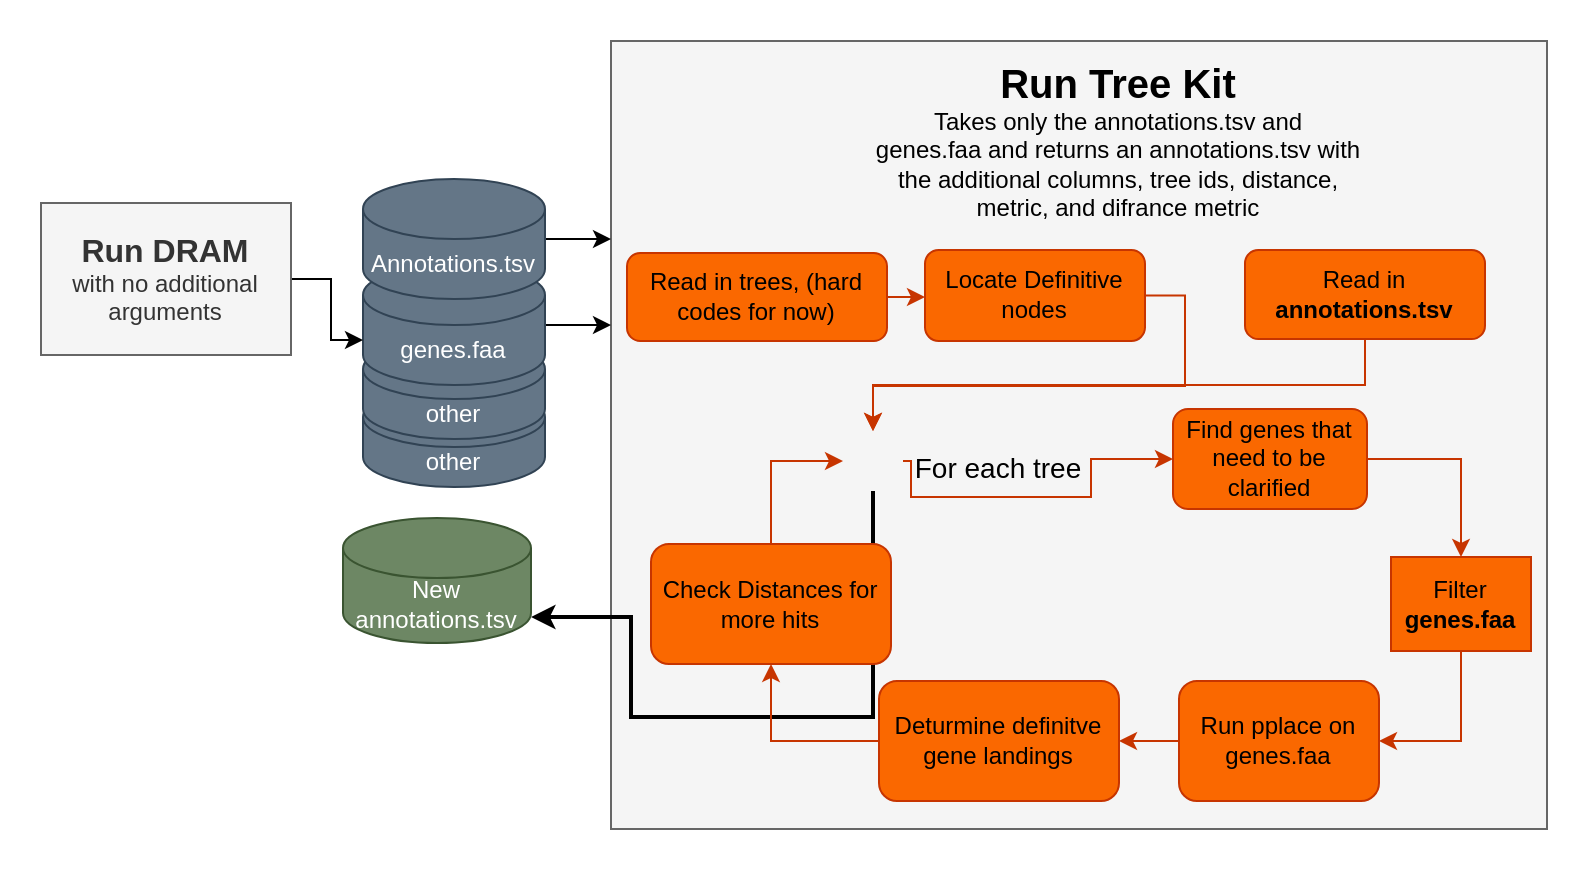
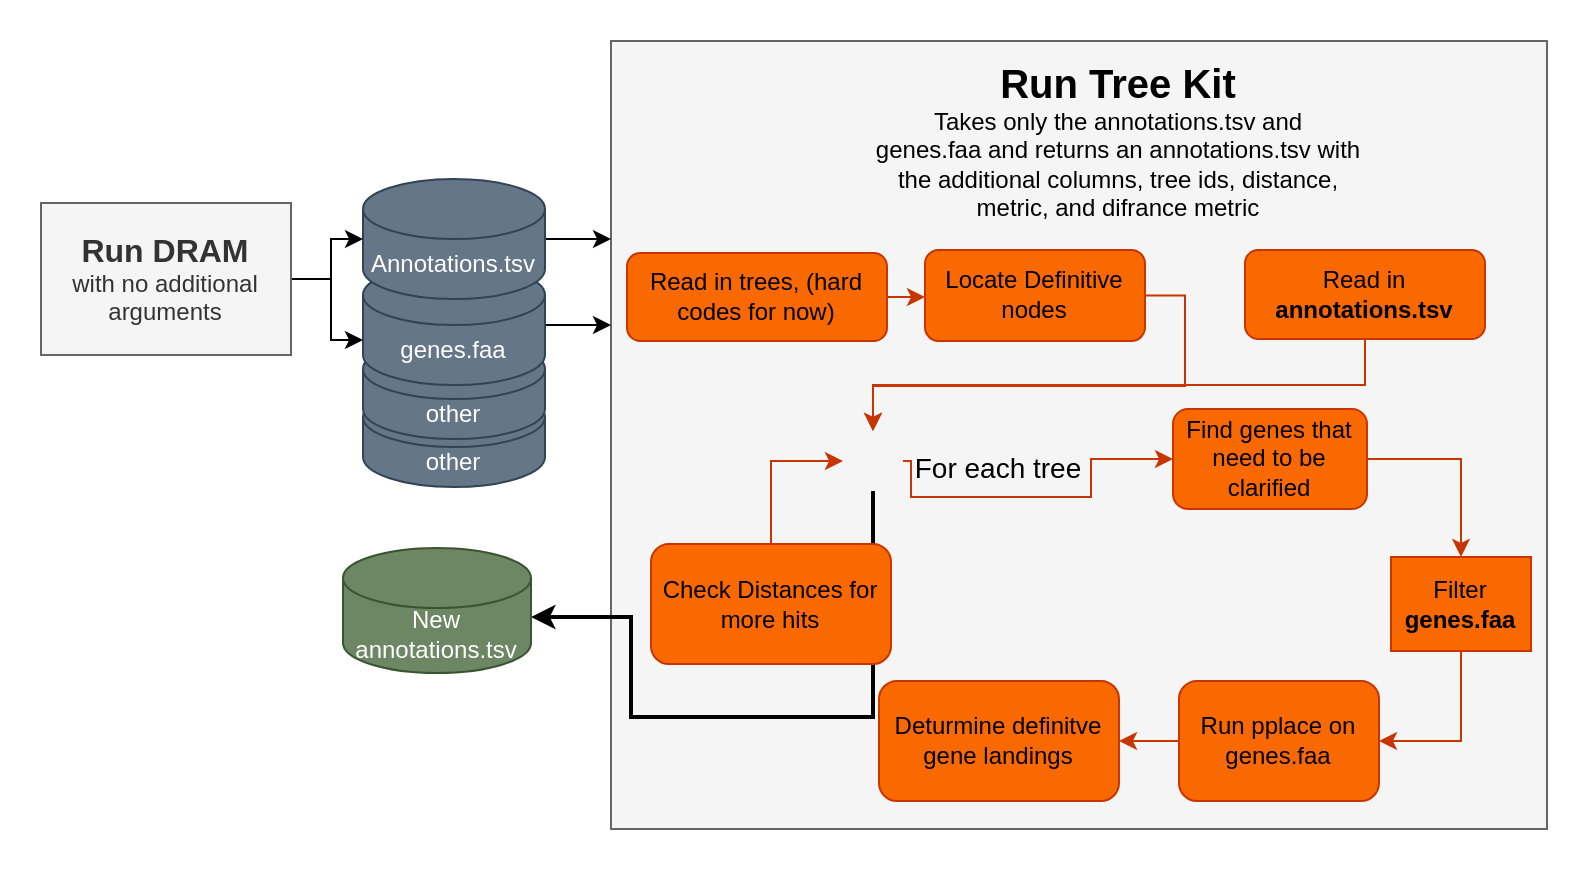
none -> (331, 248)
(437, 581) -> (437, 611)
(793, 741) -> none
